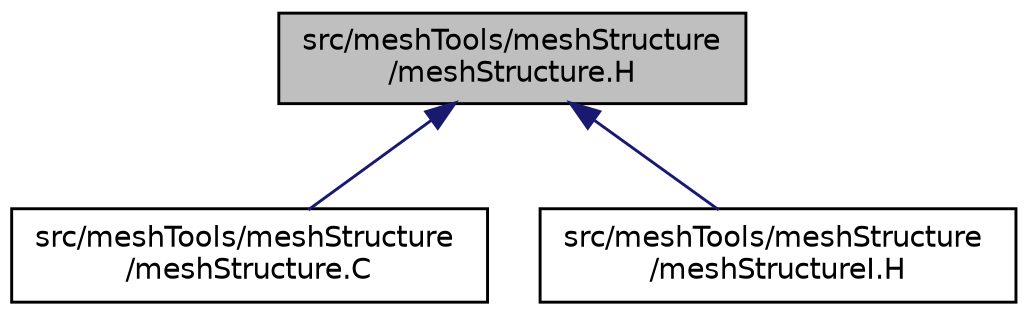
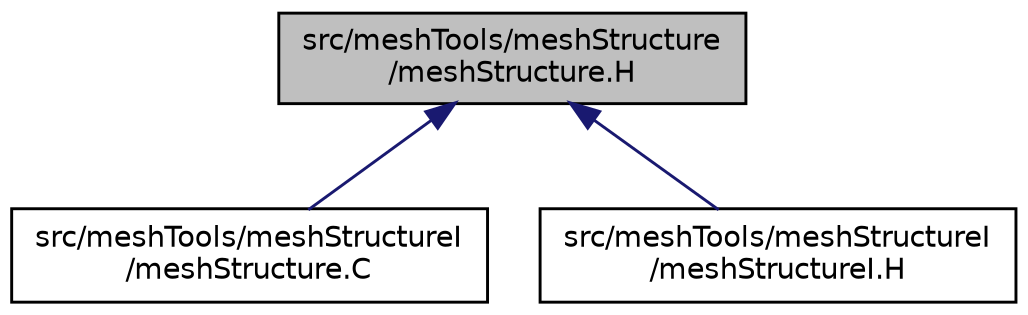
(250, 255) -> (250, 255)
(778, 255) -> (778, 255)
